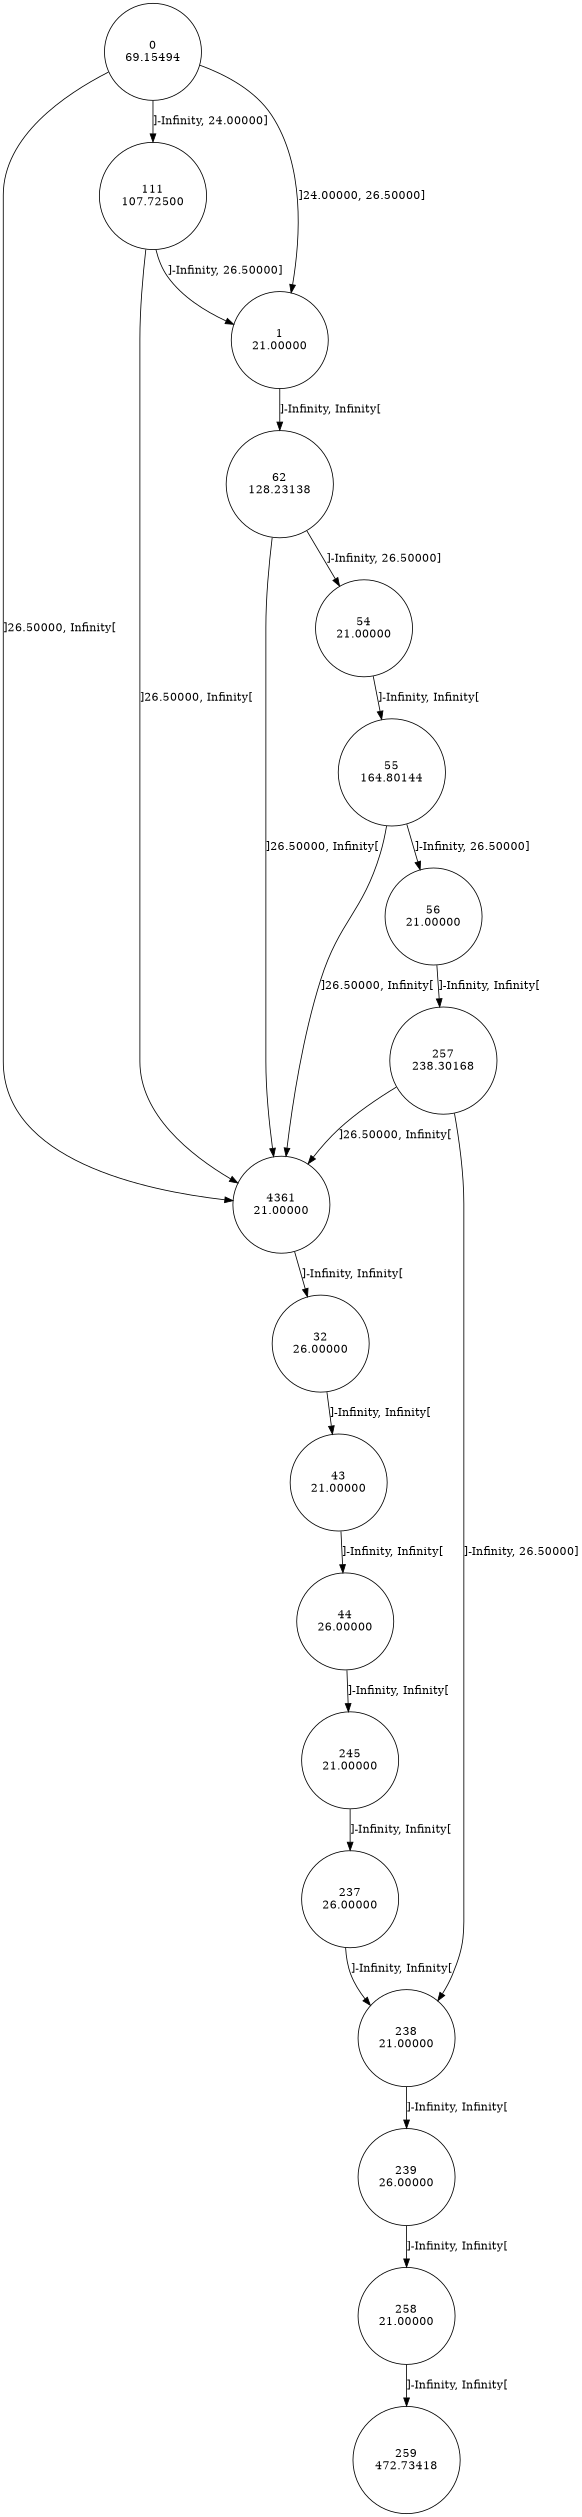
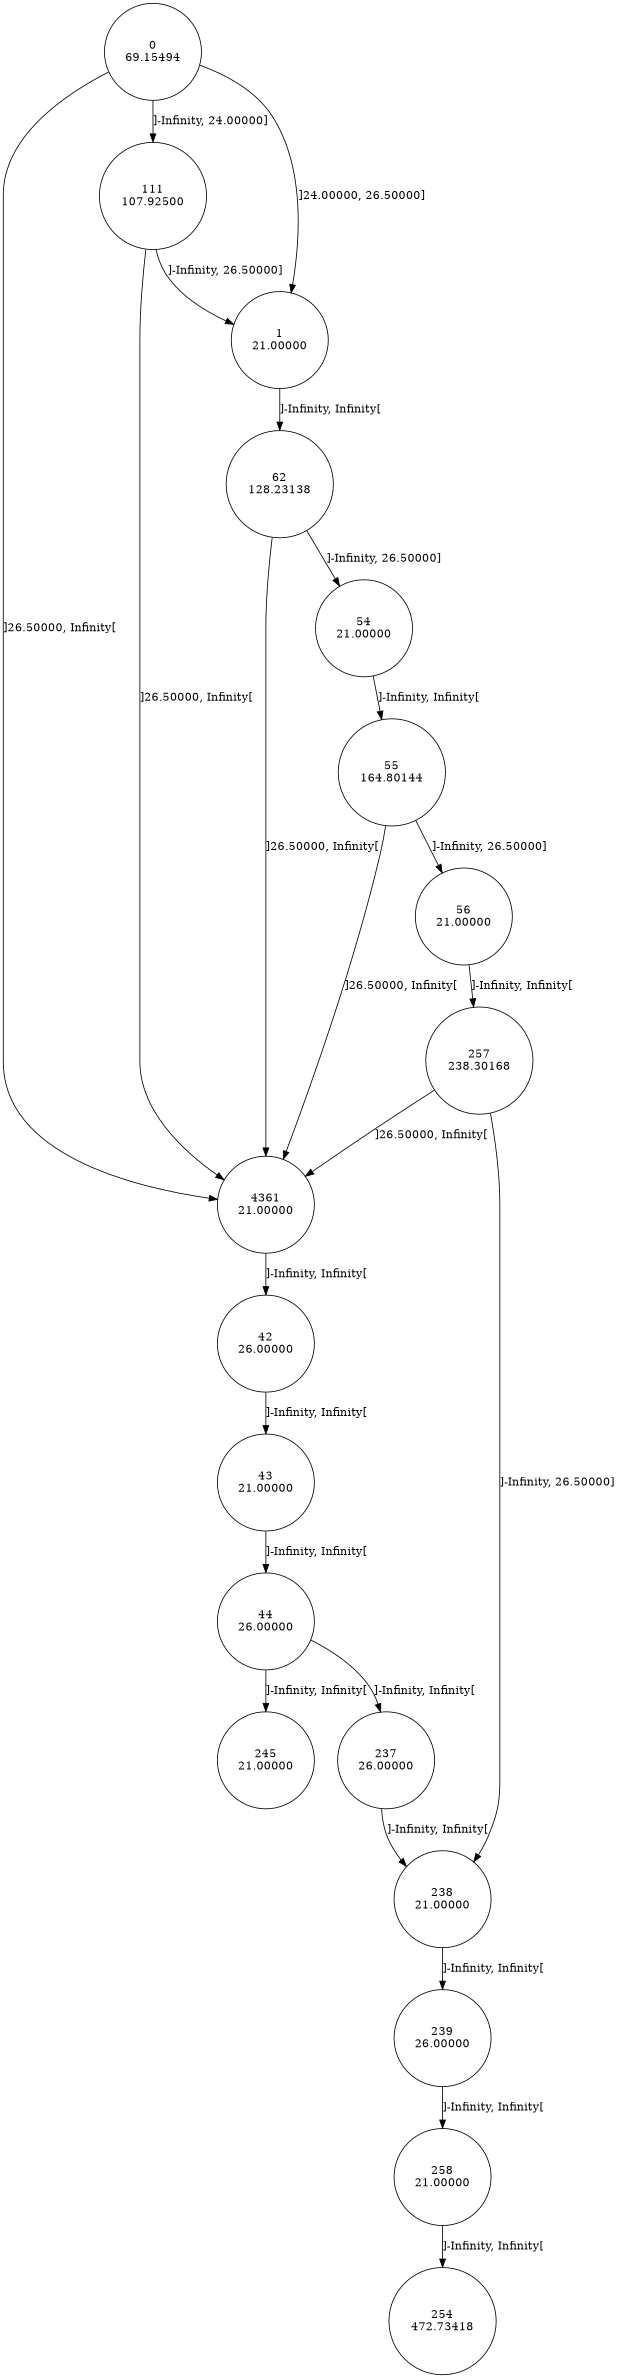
(153, 196) -> (153, 196)
(321, 1344) -> (266, 1344)
(350, 1826) -> (351, 1666)
(407, 2460) -> (443, 2321)
